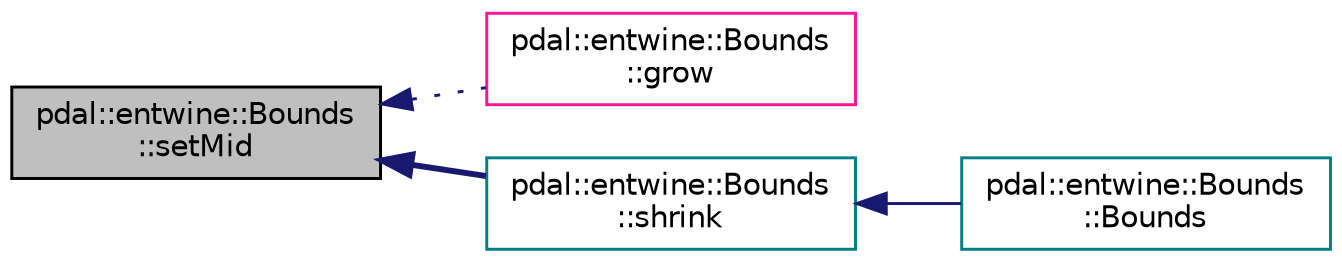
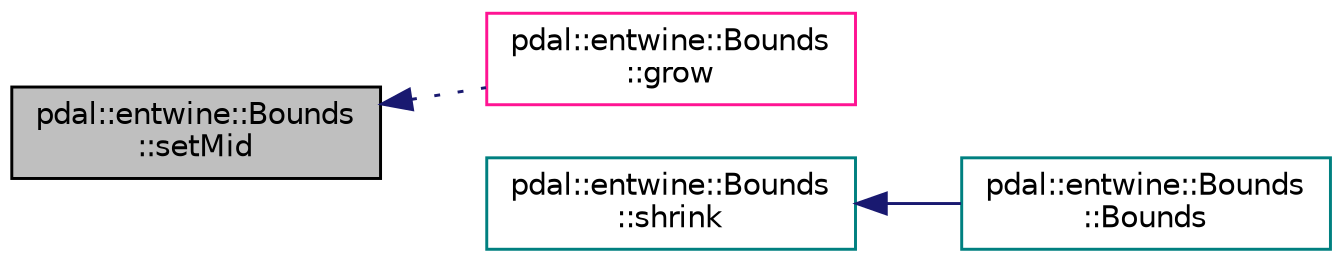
(449, 170) -> none
